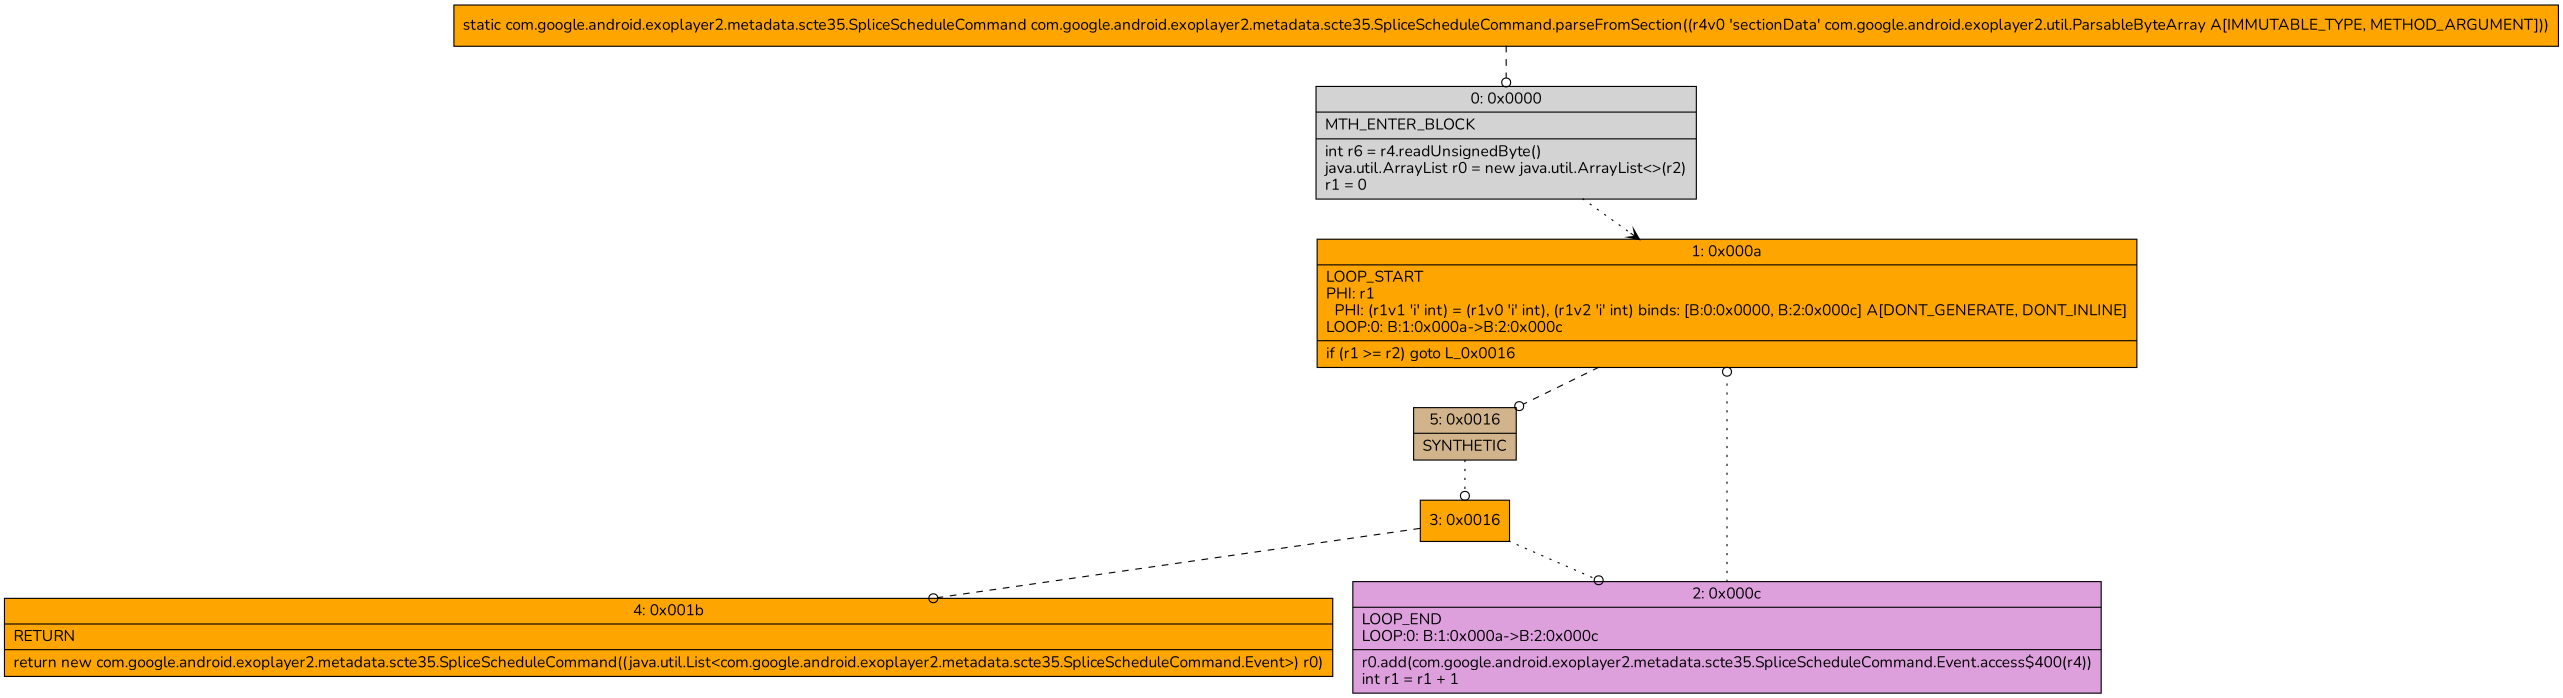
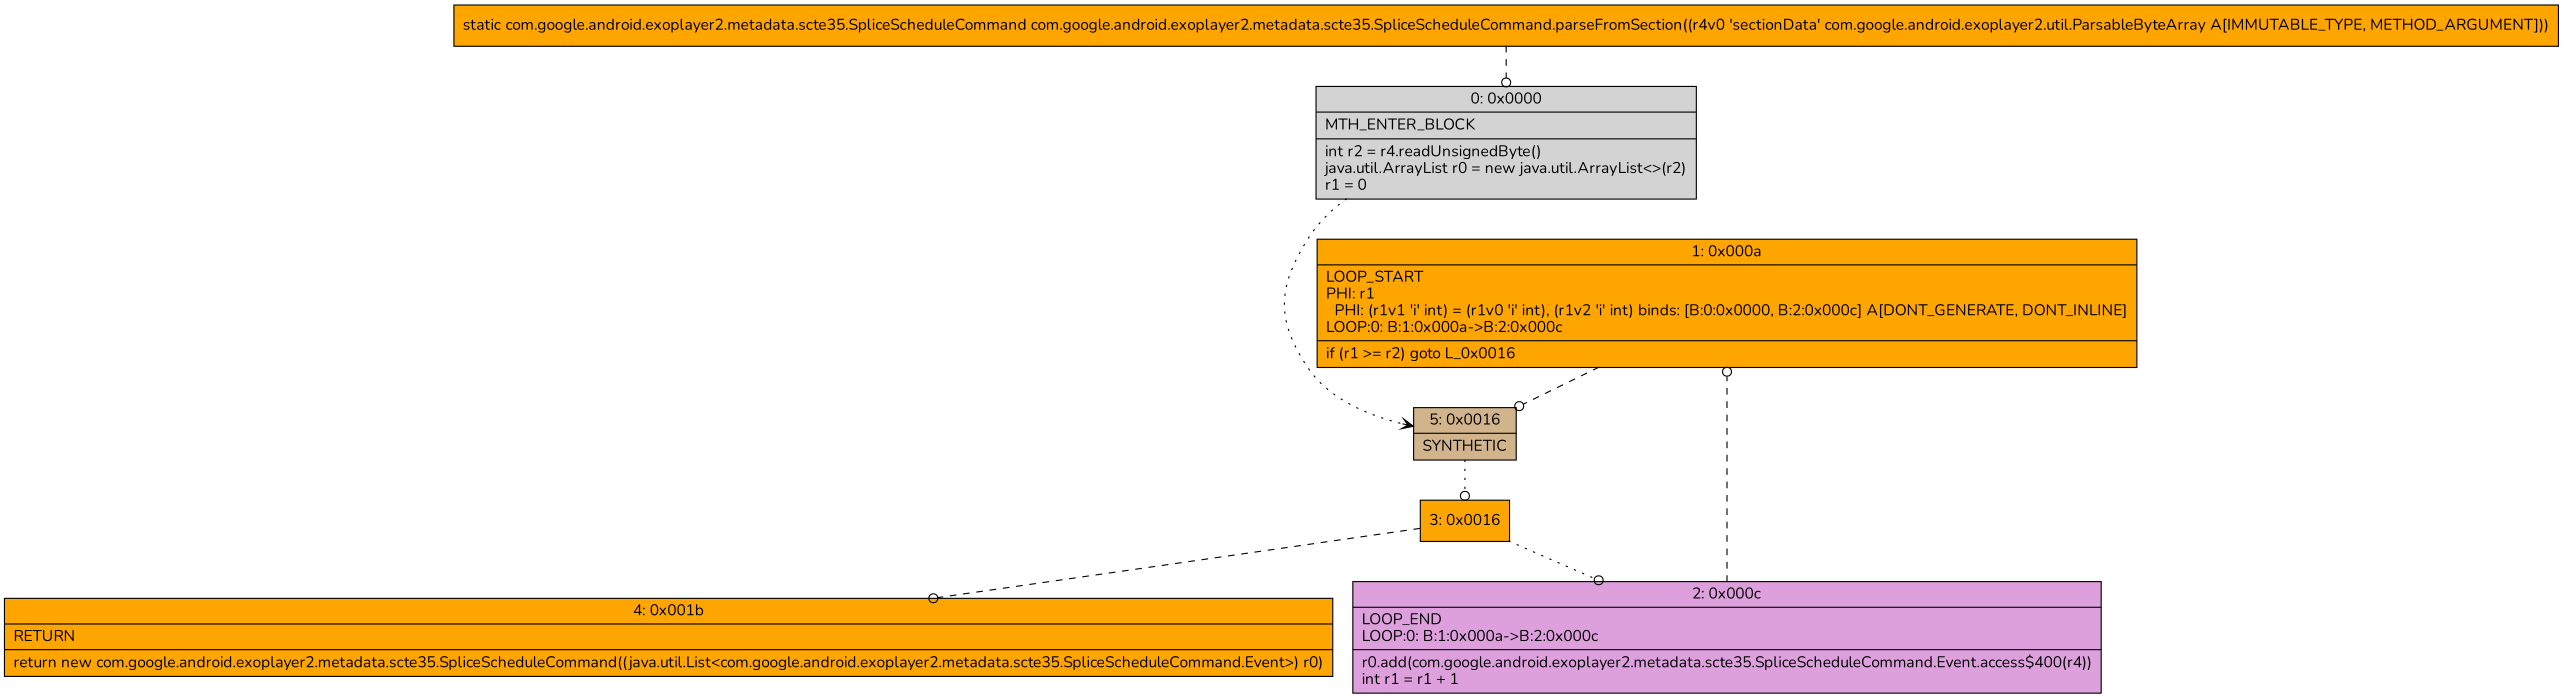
(1434, 152) -> (1434, 152)
(1606, 216) -> (1289, 331)
(1727, 479) -> (1727, 479)
